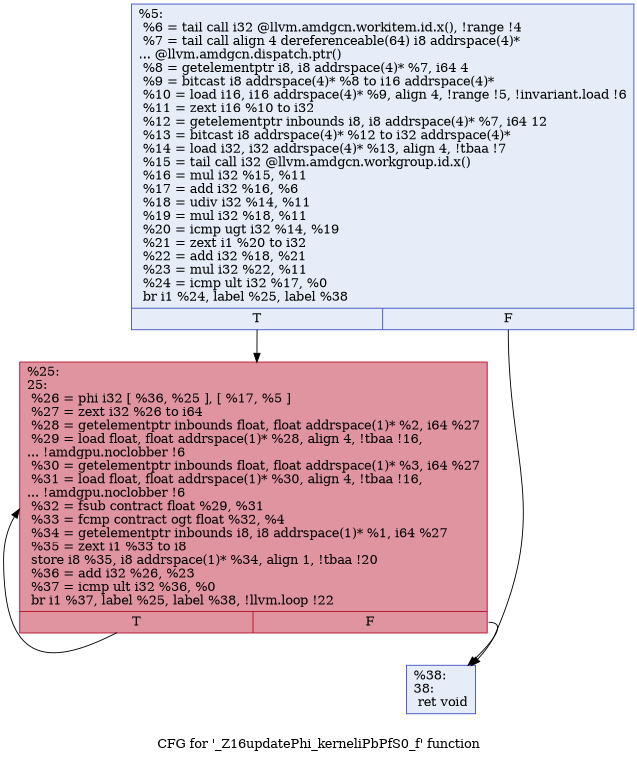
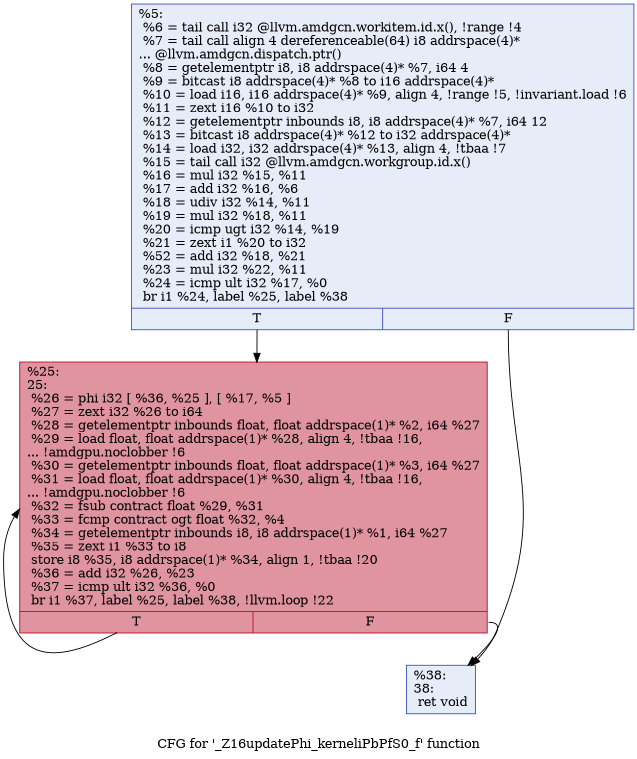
(223, 257) -> (223, 257)
